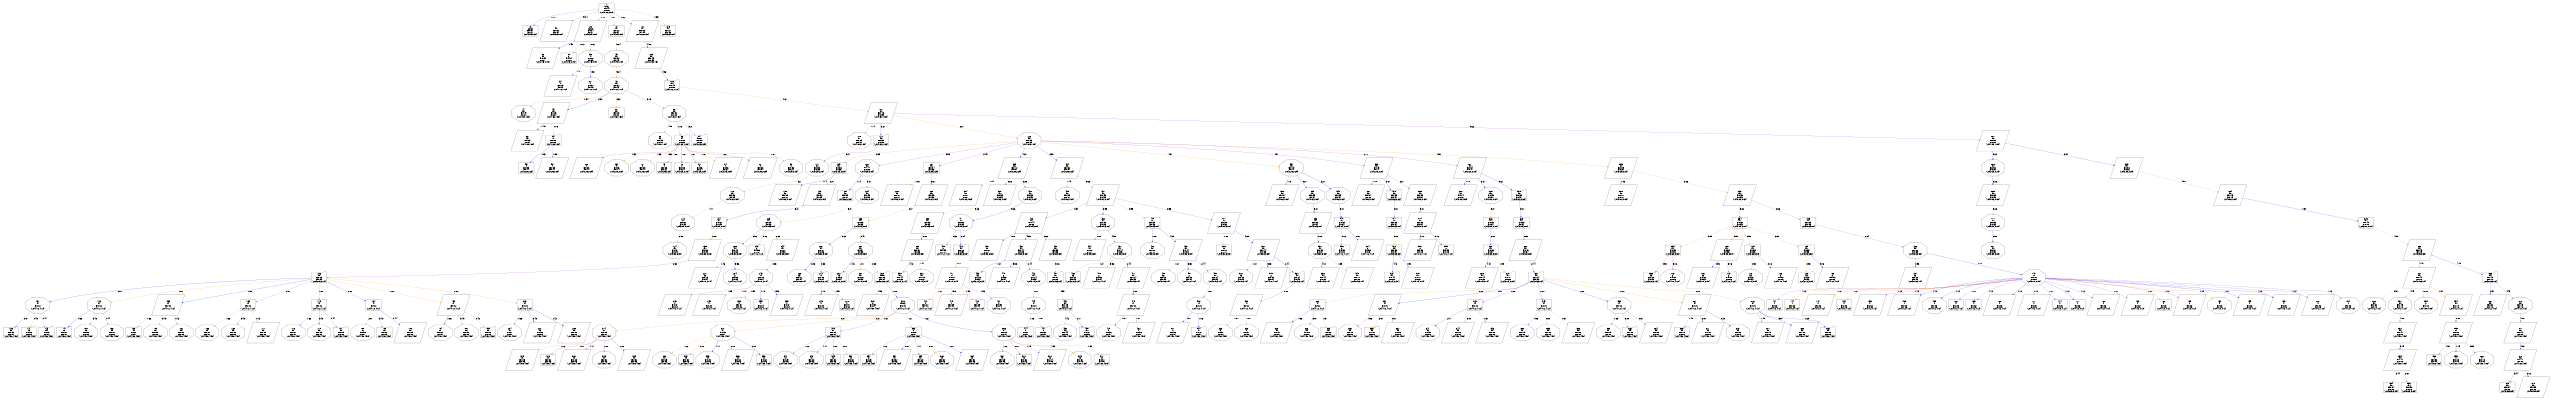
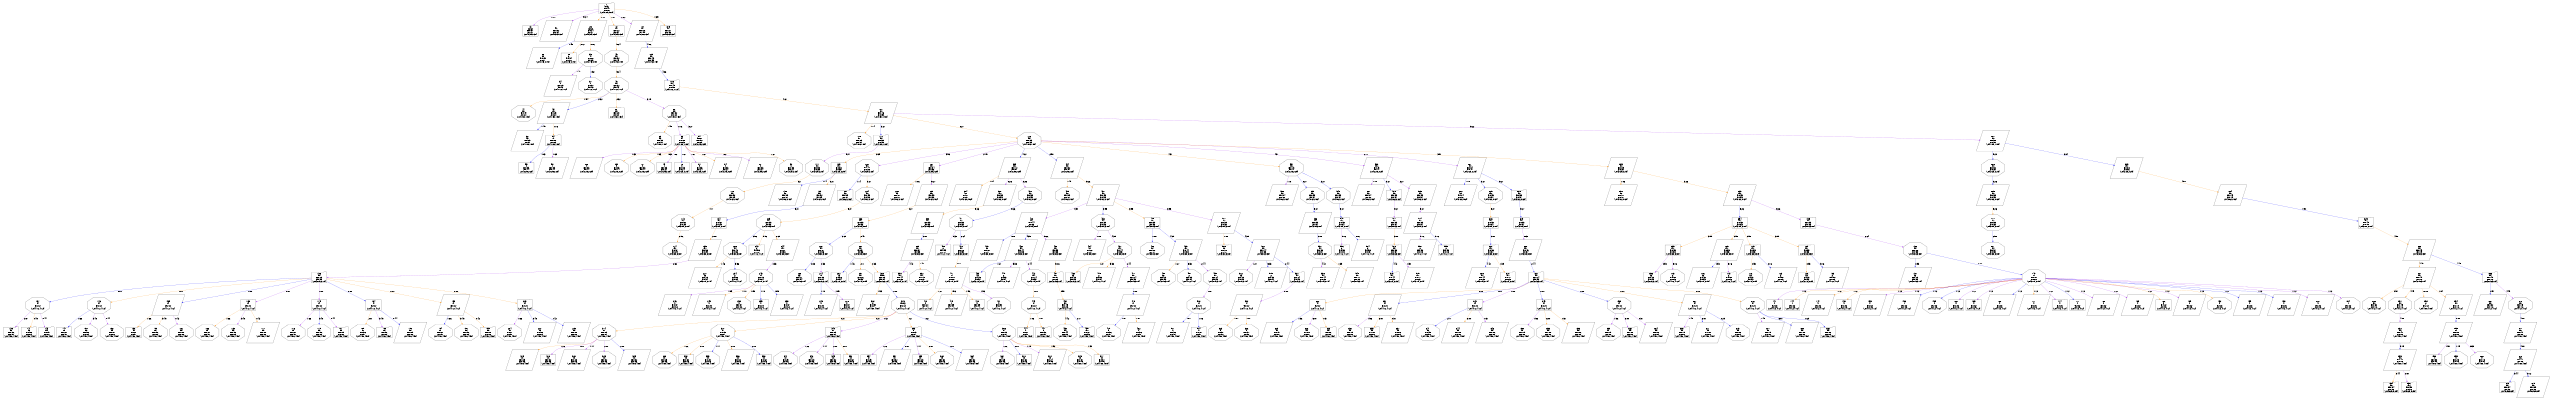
(760, 168) -> (760, 168)
(2164, 305) -> (2164, 305)
